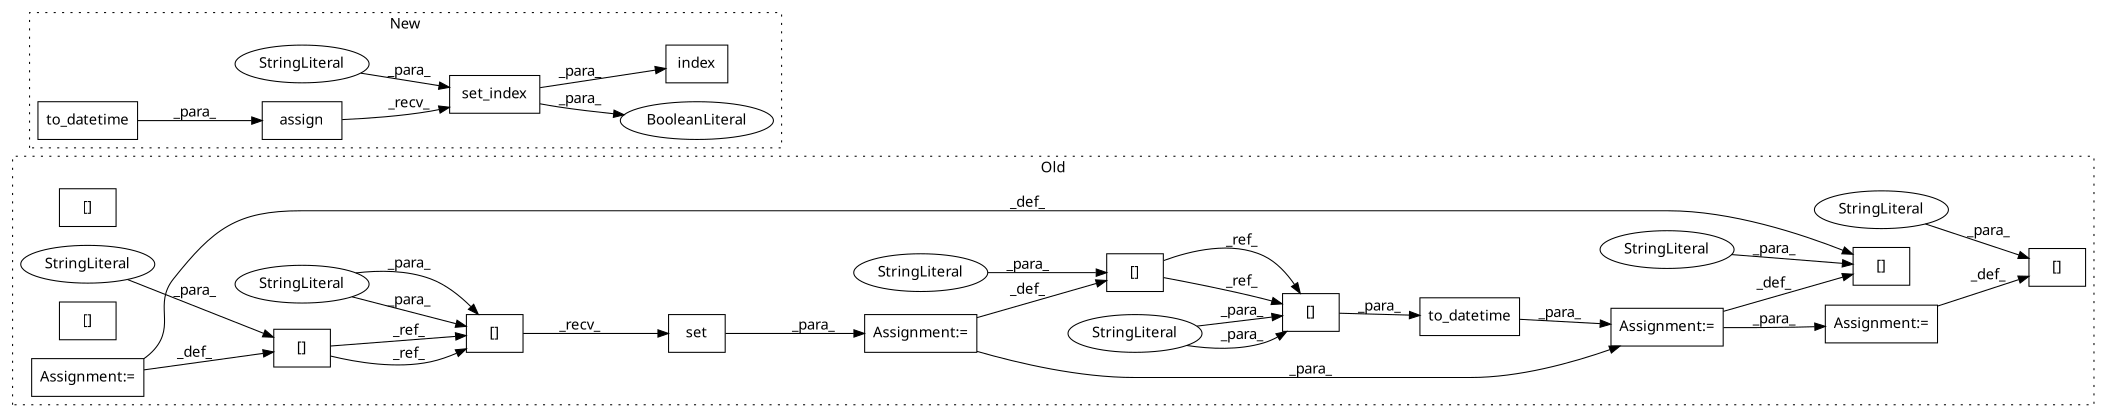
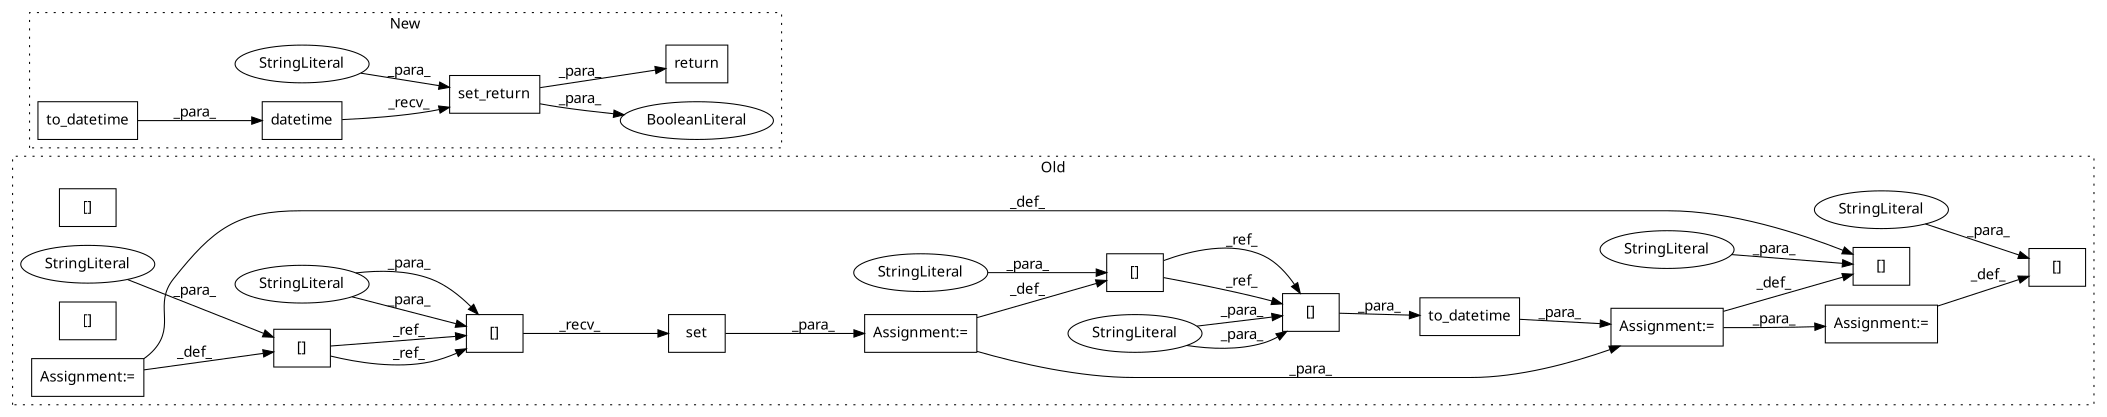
(697, 64) -> (697, 64)
(495, 94) -> (495, 94)
(302, 121) -> (302, 121)
